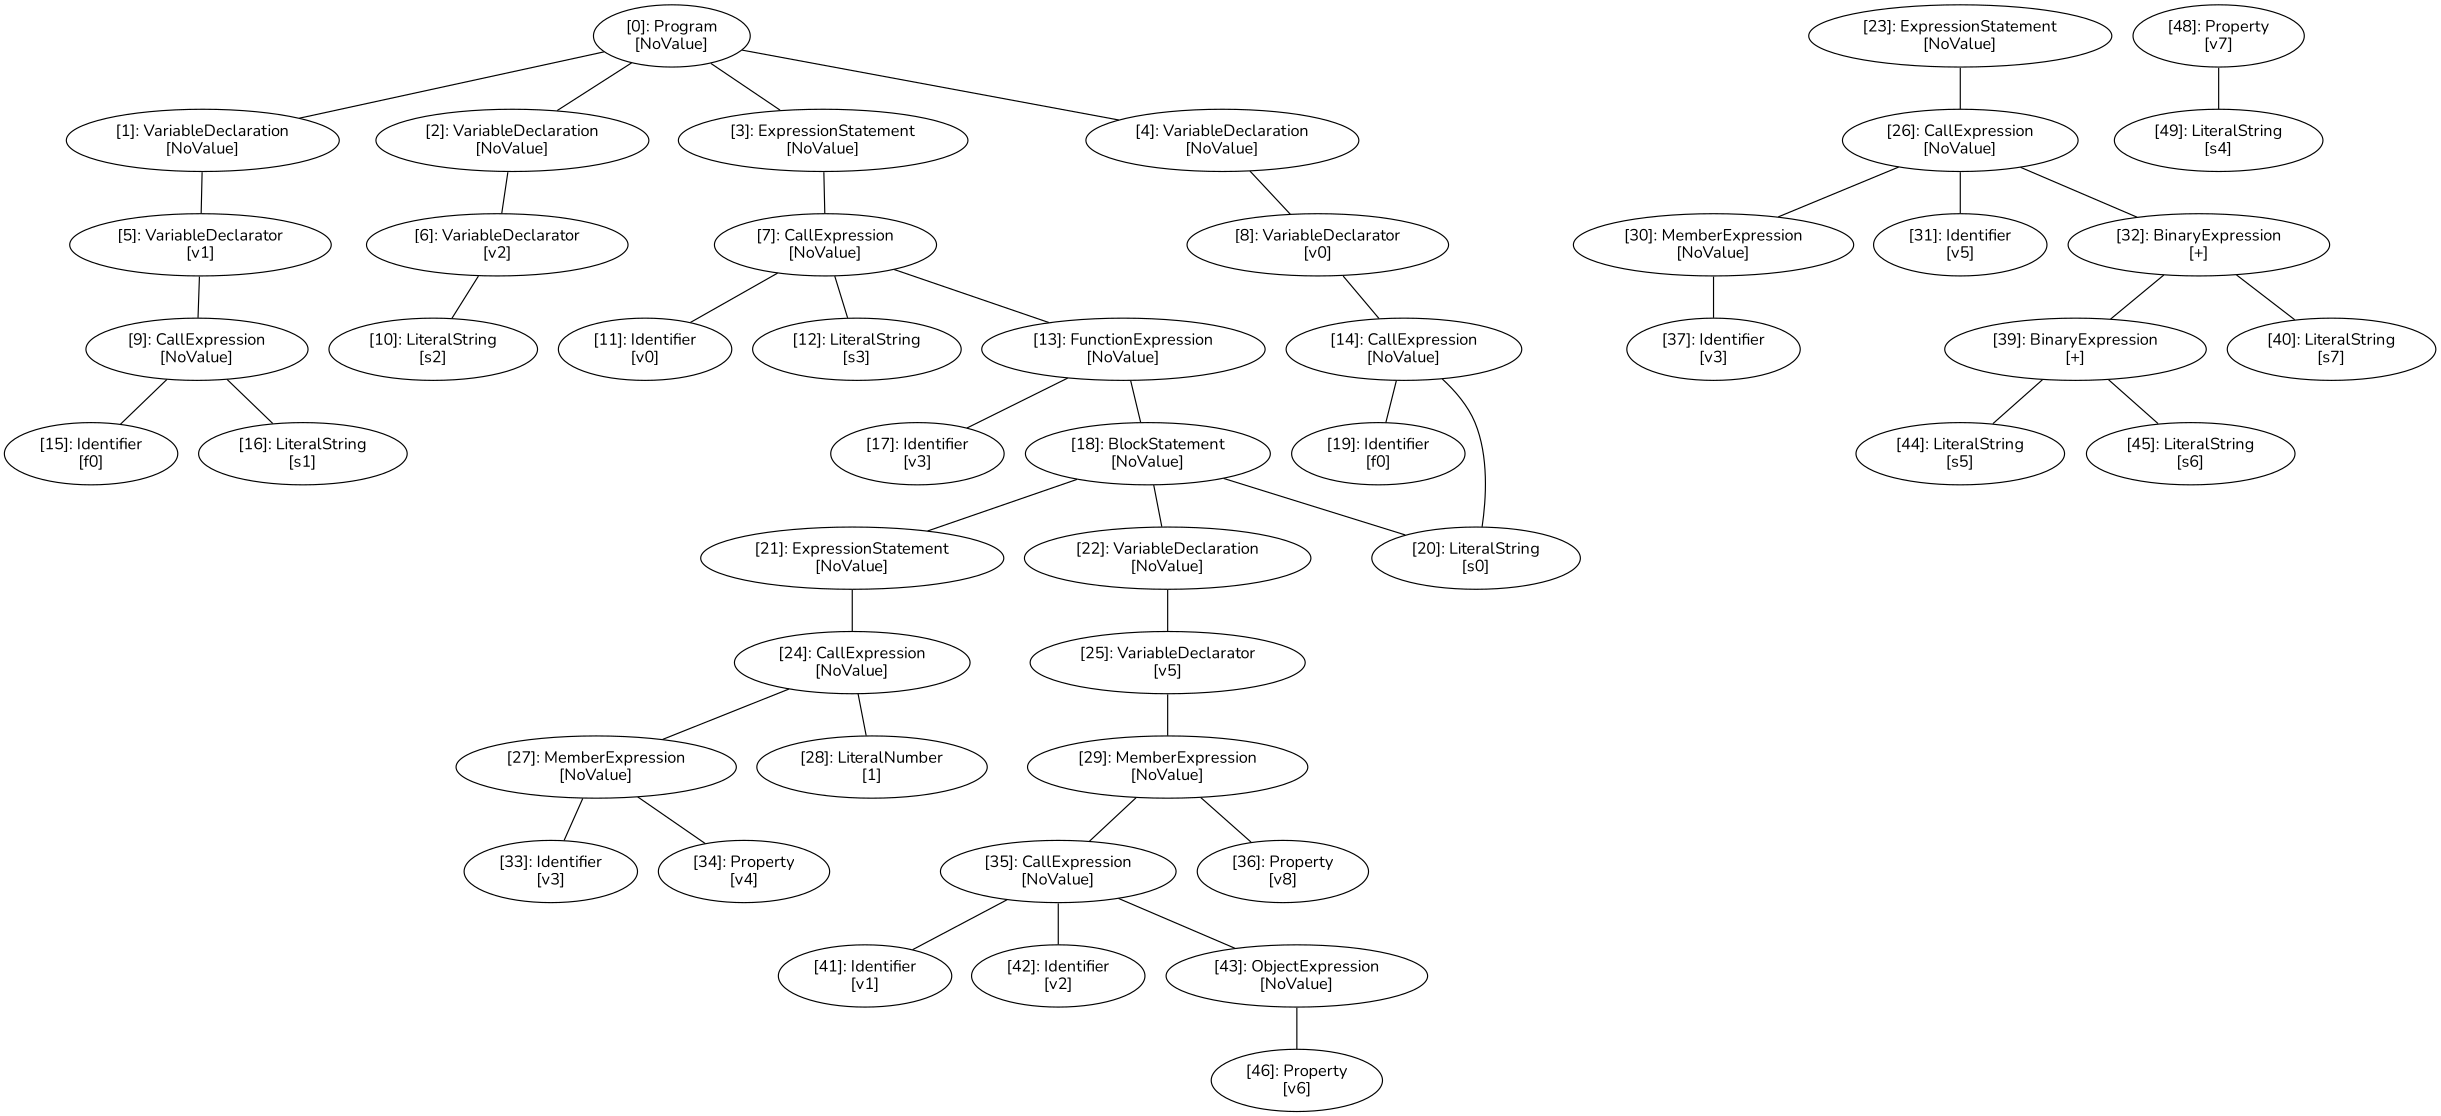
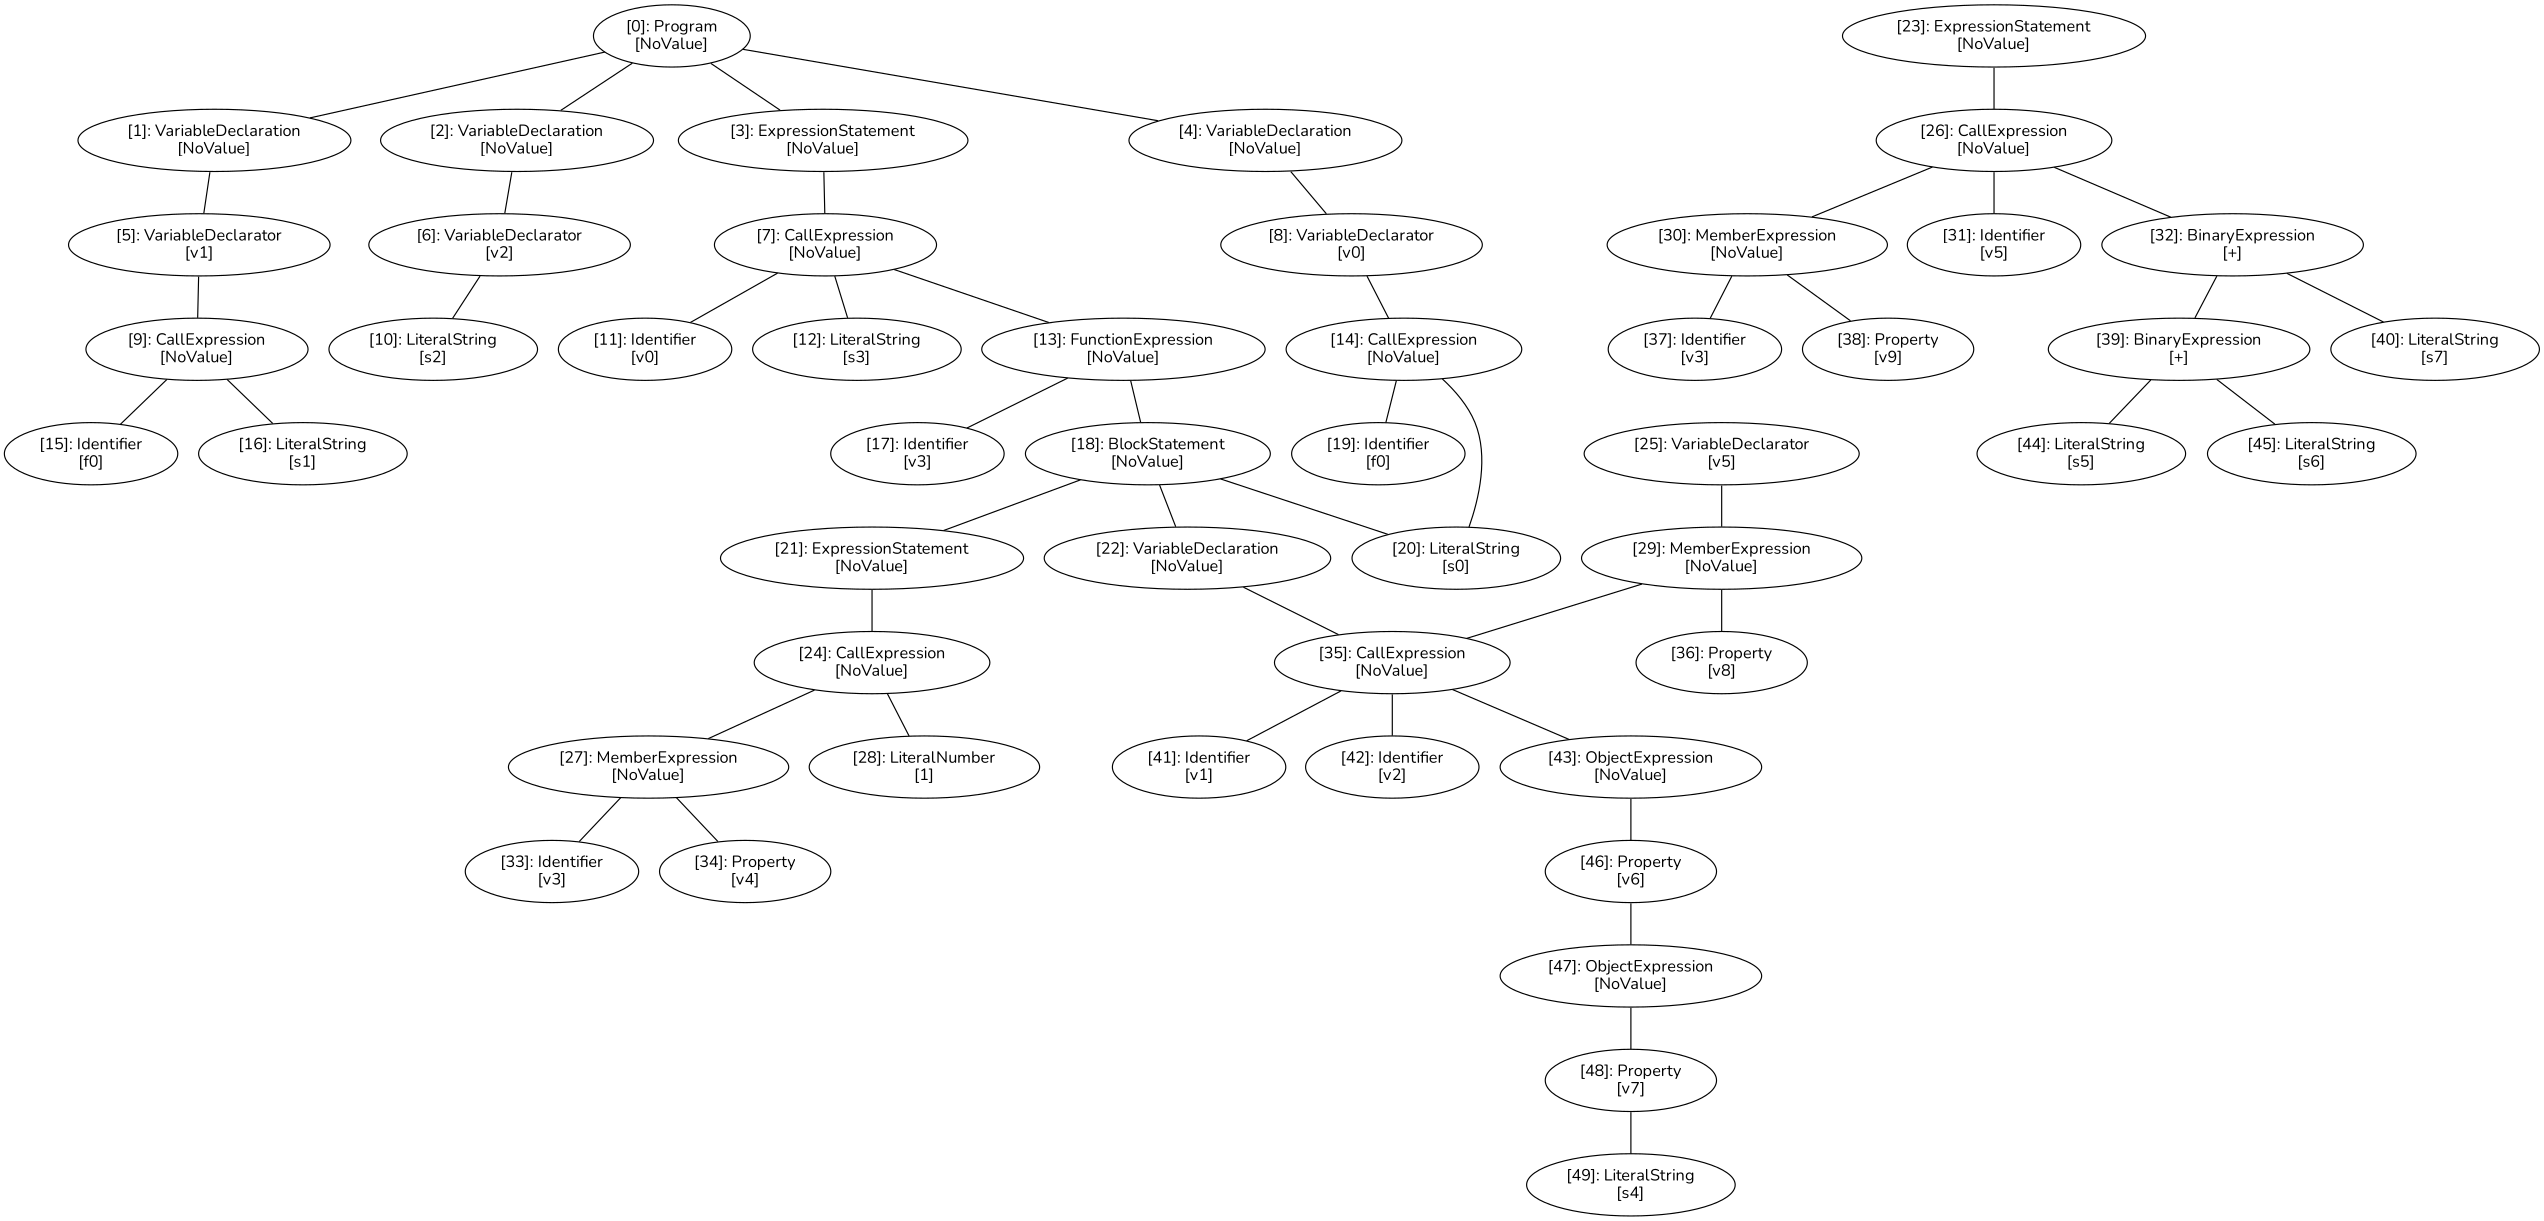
none -> (1888, 349)
(1168, 611) -> (1291, 611)
none -> (1631, 976)
